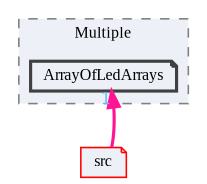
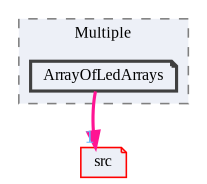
(114, 127) -> (93, 113)
